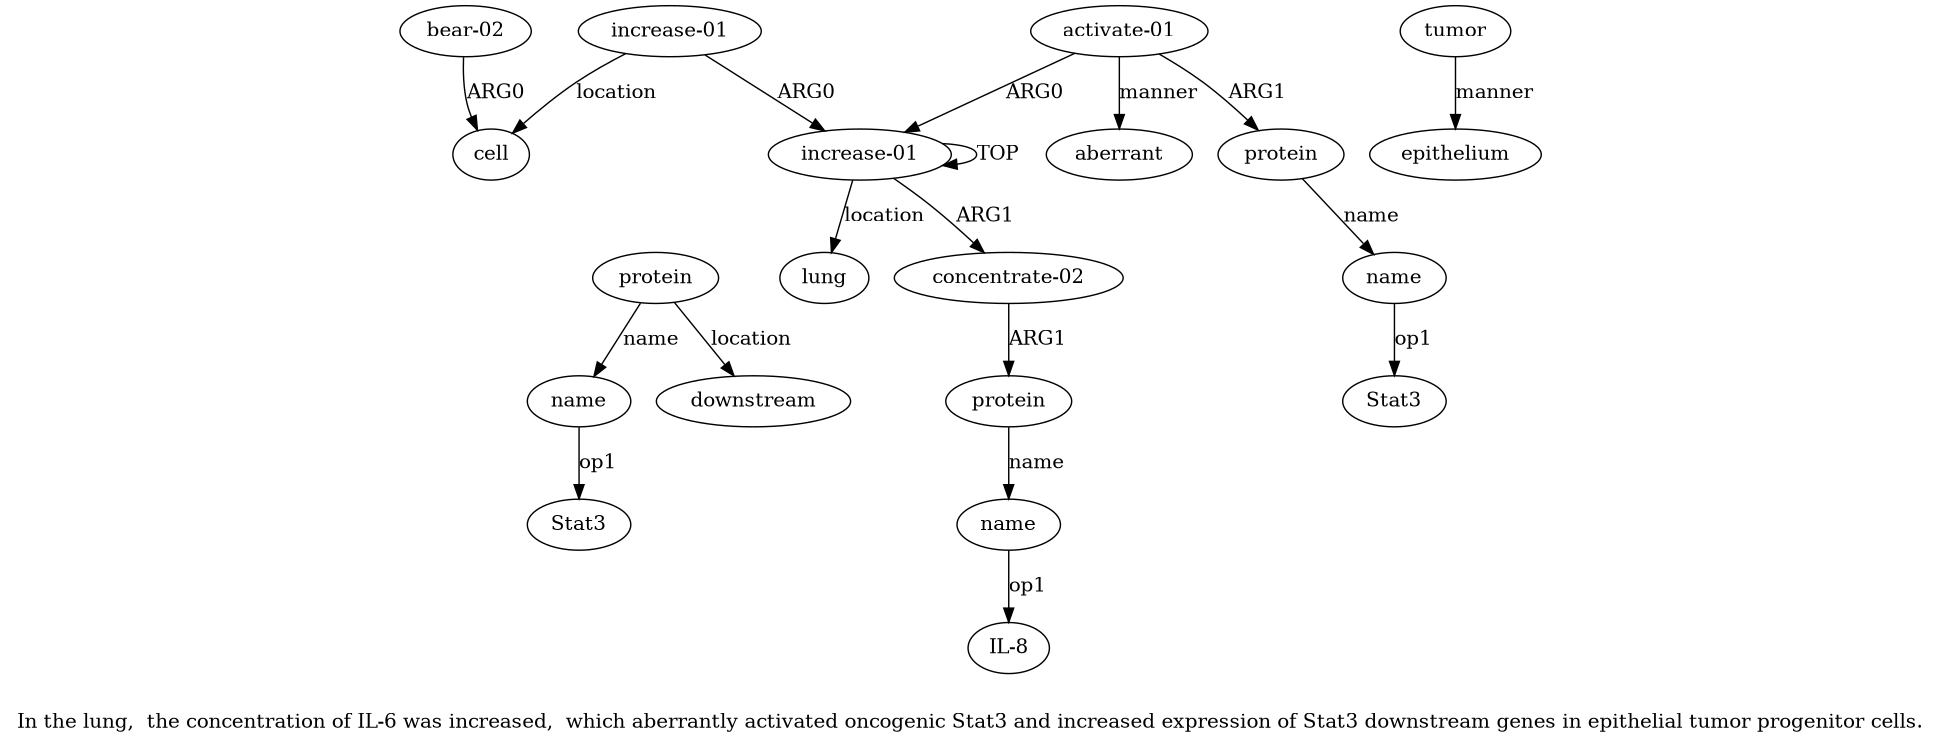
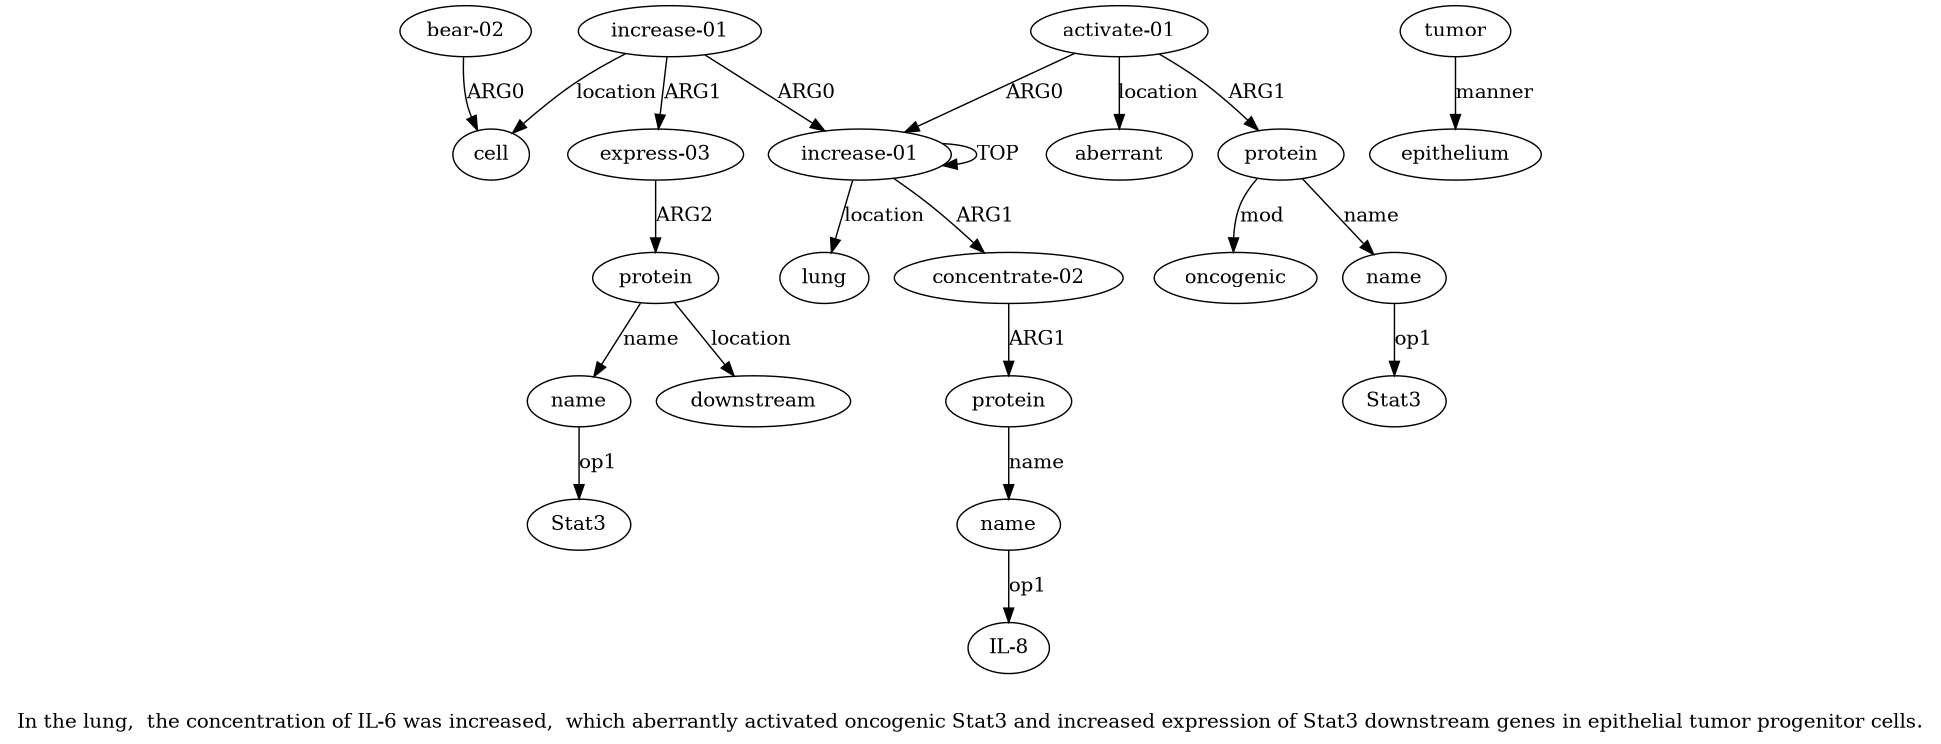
(1158, 93) -> (1158, 93)
none -> (656, 155)
none -> (1236, 278)
